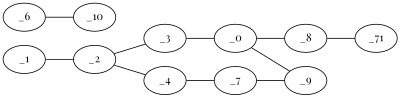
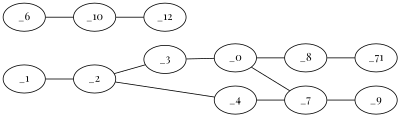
none -> (165, 17)
(271, 59) -> (271, 79)
